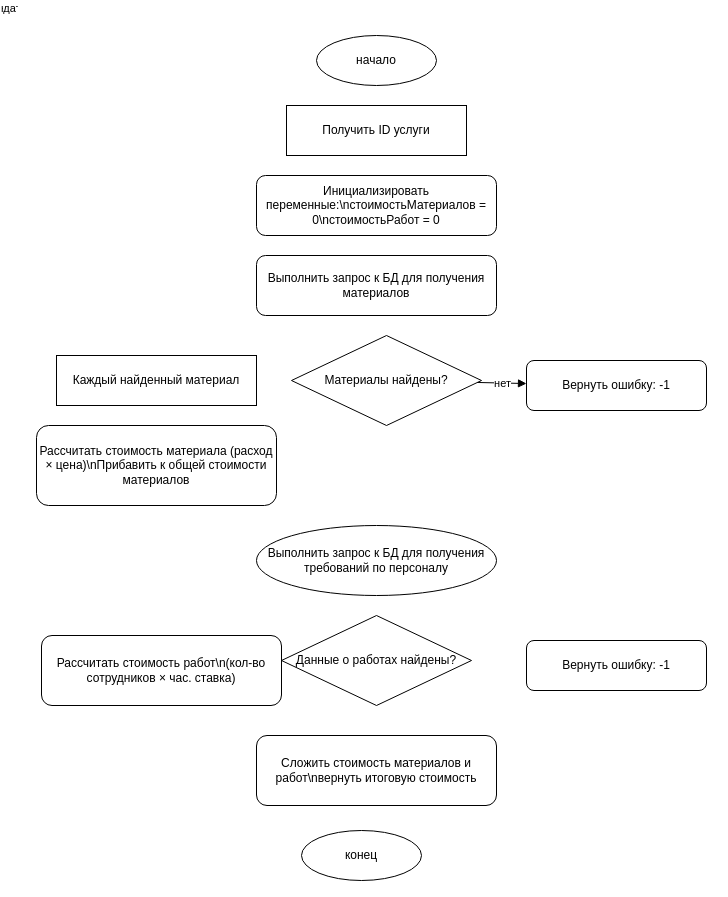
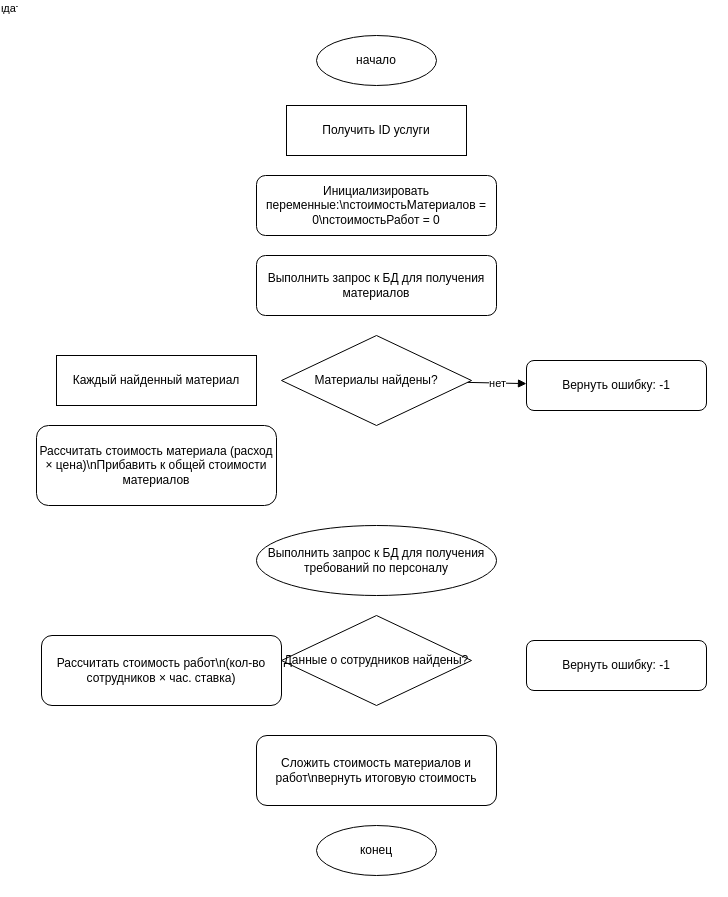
(387, 381) -> (377, 381)
(377, 661) -> (377, 661)
(362, 856) -> (377, 851)
